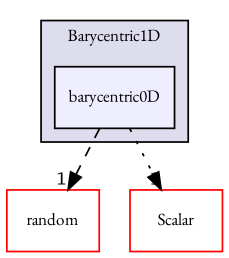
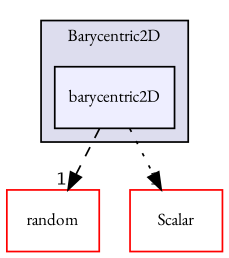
(115, 37) -> (115, 37)
(115, 98) -> (115, 98)
